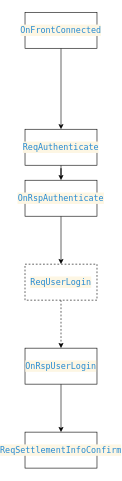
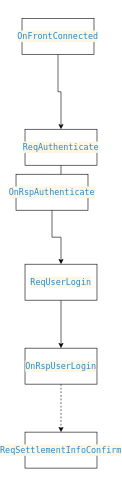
(61, 30) -> (58, 36)
(61, 198) -> (52, 192)
(61, 282) -> (61, 282)
(61, 322) -> (61, 322)
(61, 406) -> (61, 406)
